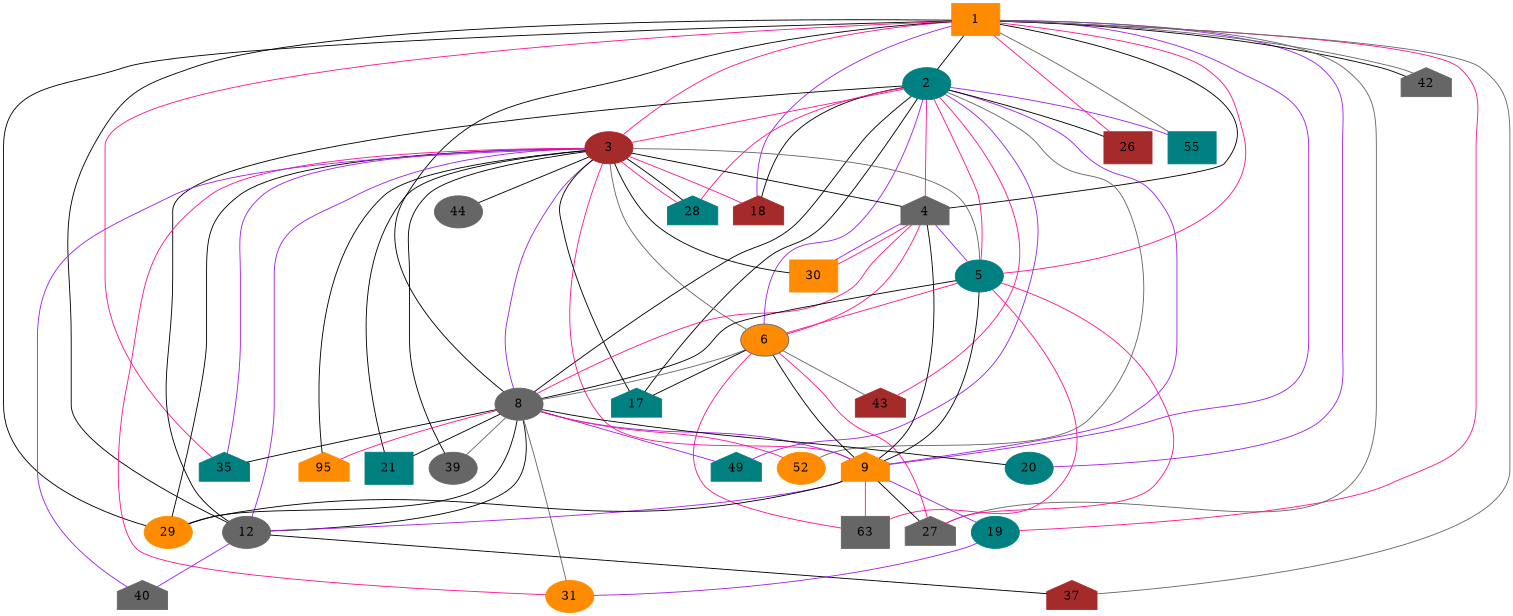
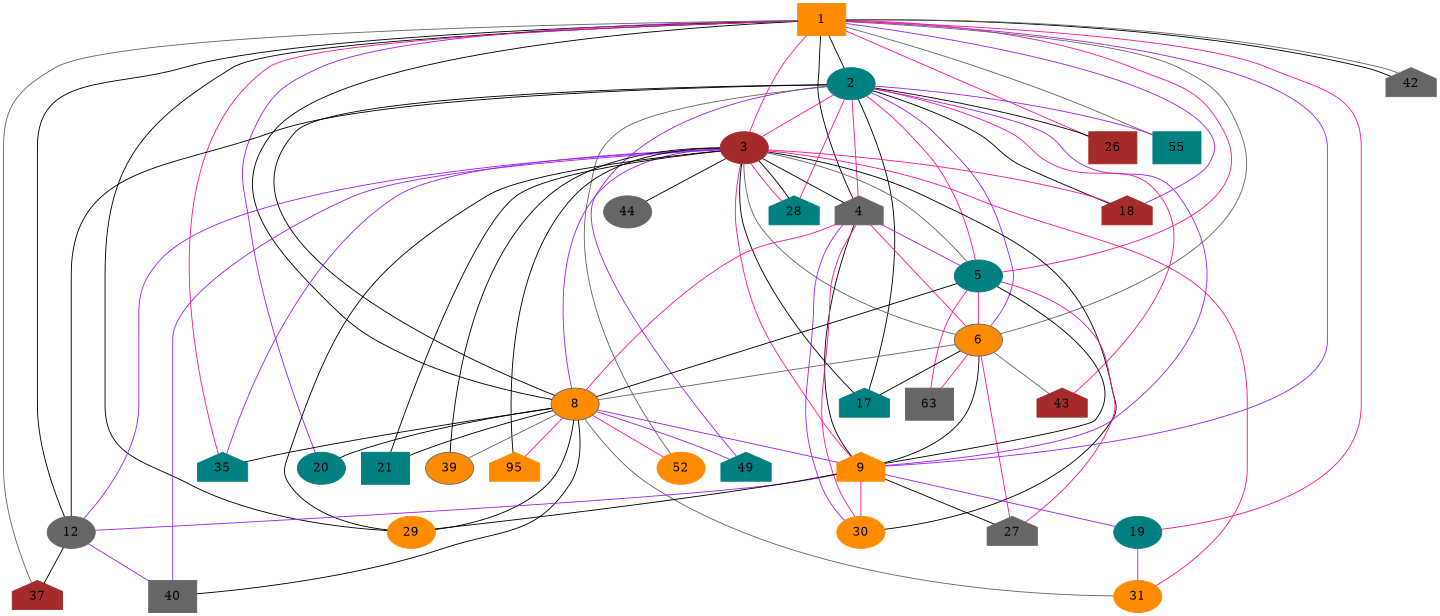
(814, 276) -> (861, 532)
(1376, 305) -> (1221, 97)
(519, 404) -> (575, 404)
(453, 468) -> (450, 468)
(865, 499) -> (861, 499)
(429, 516) -> (425, 554)
(142, 596) -> (173, 596)
